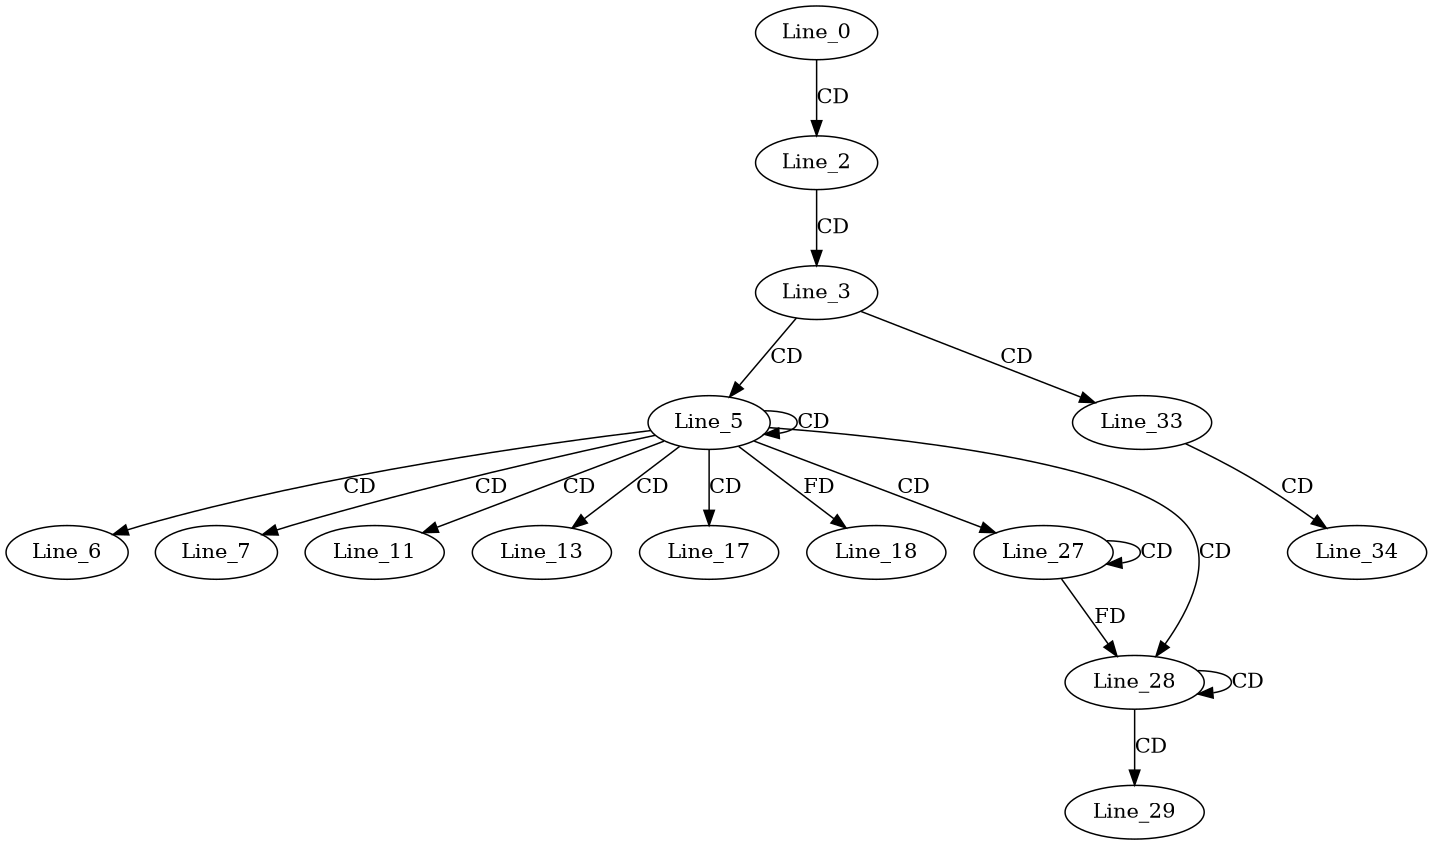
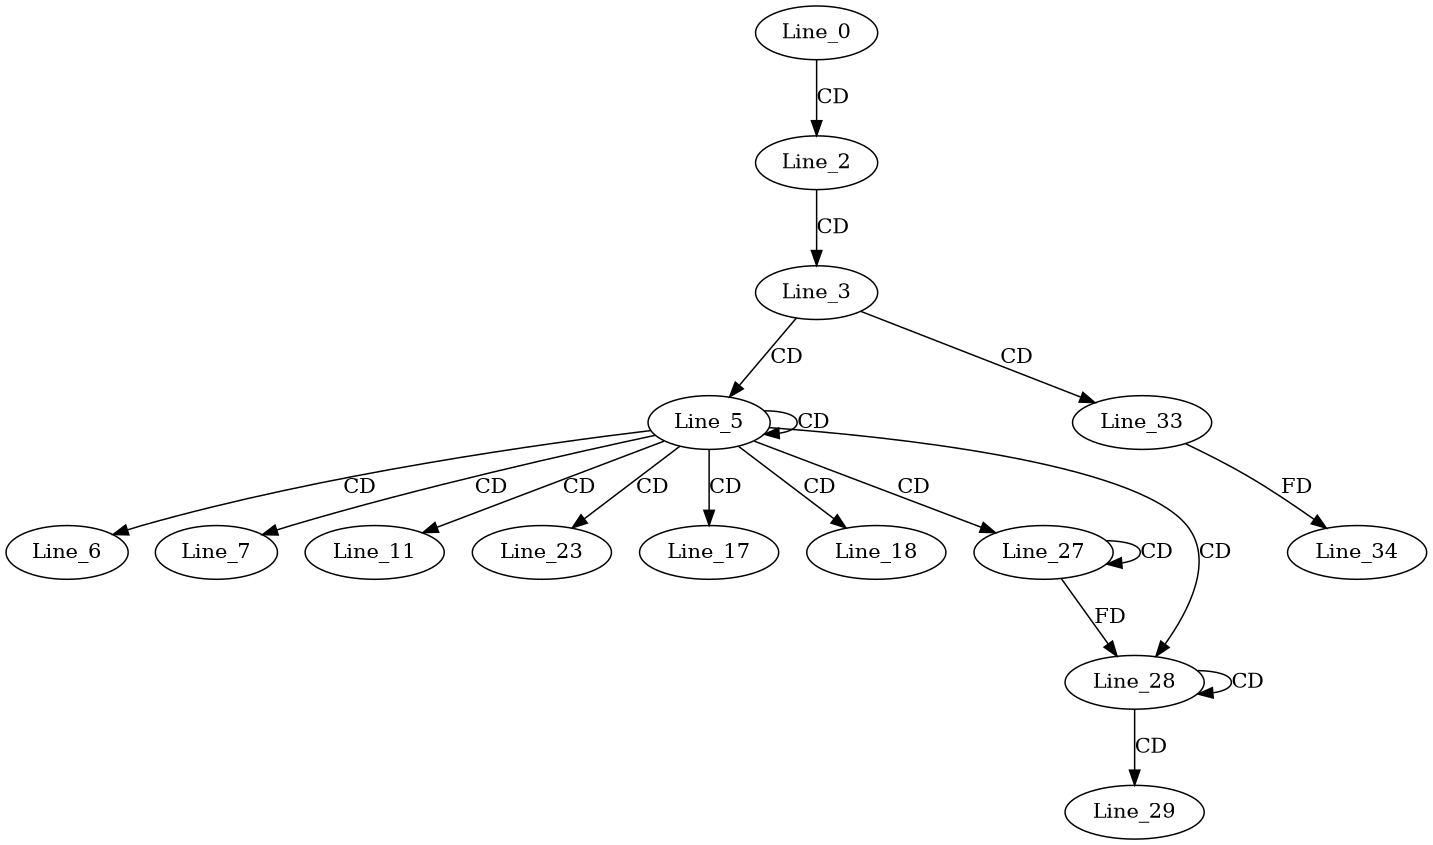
(820, 487) -> (820, 487)
(1297, 487) -> (1297, 487)
(542, 552) -> (542, 552)
